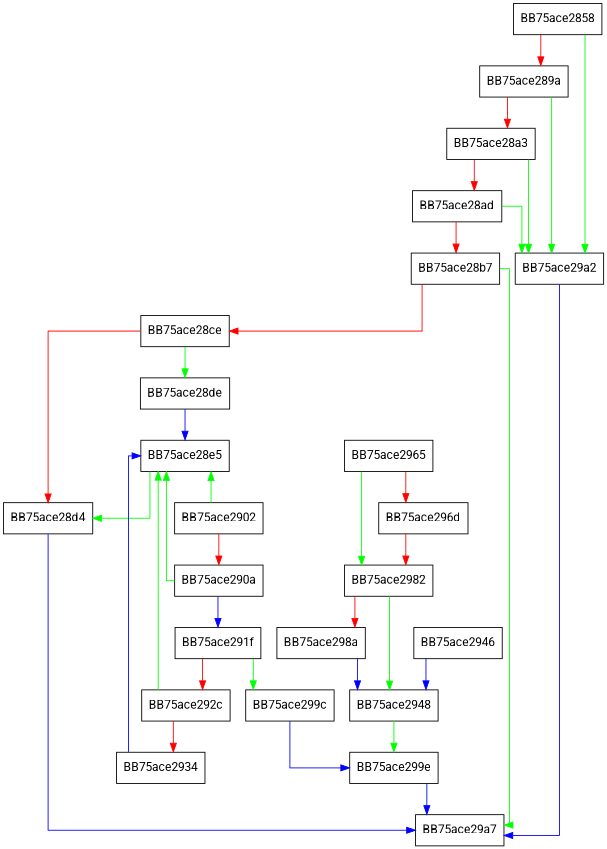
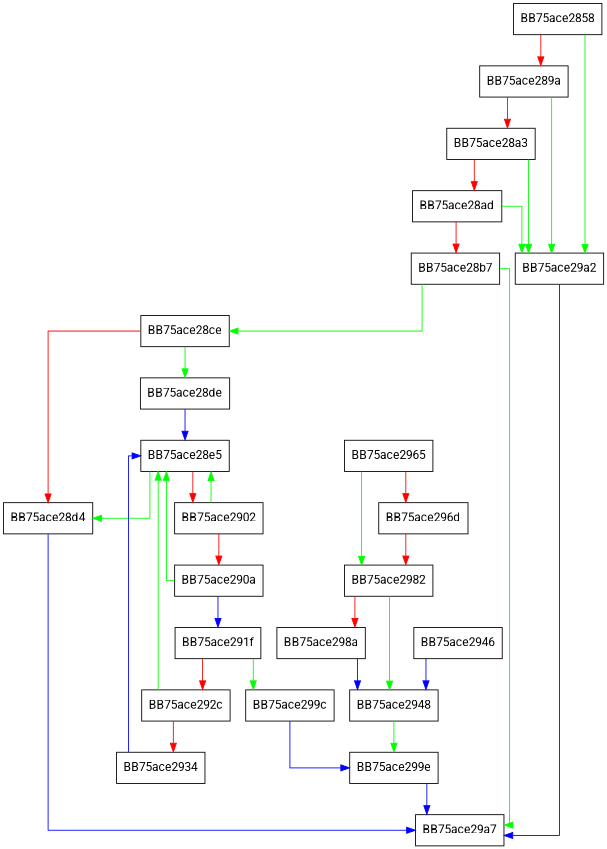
(353, 331) -> (353, 331)
none -> (193, 483)
